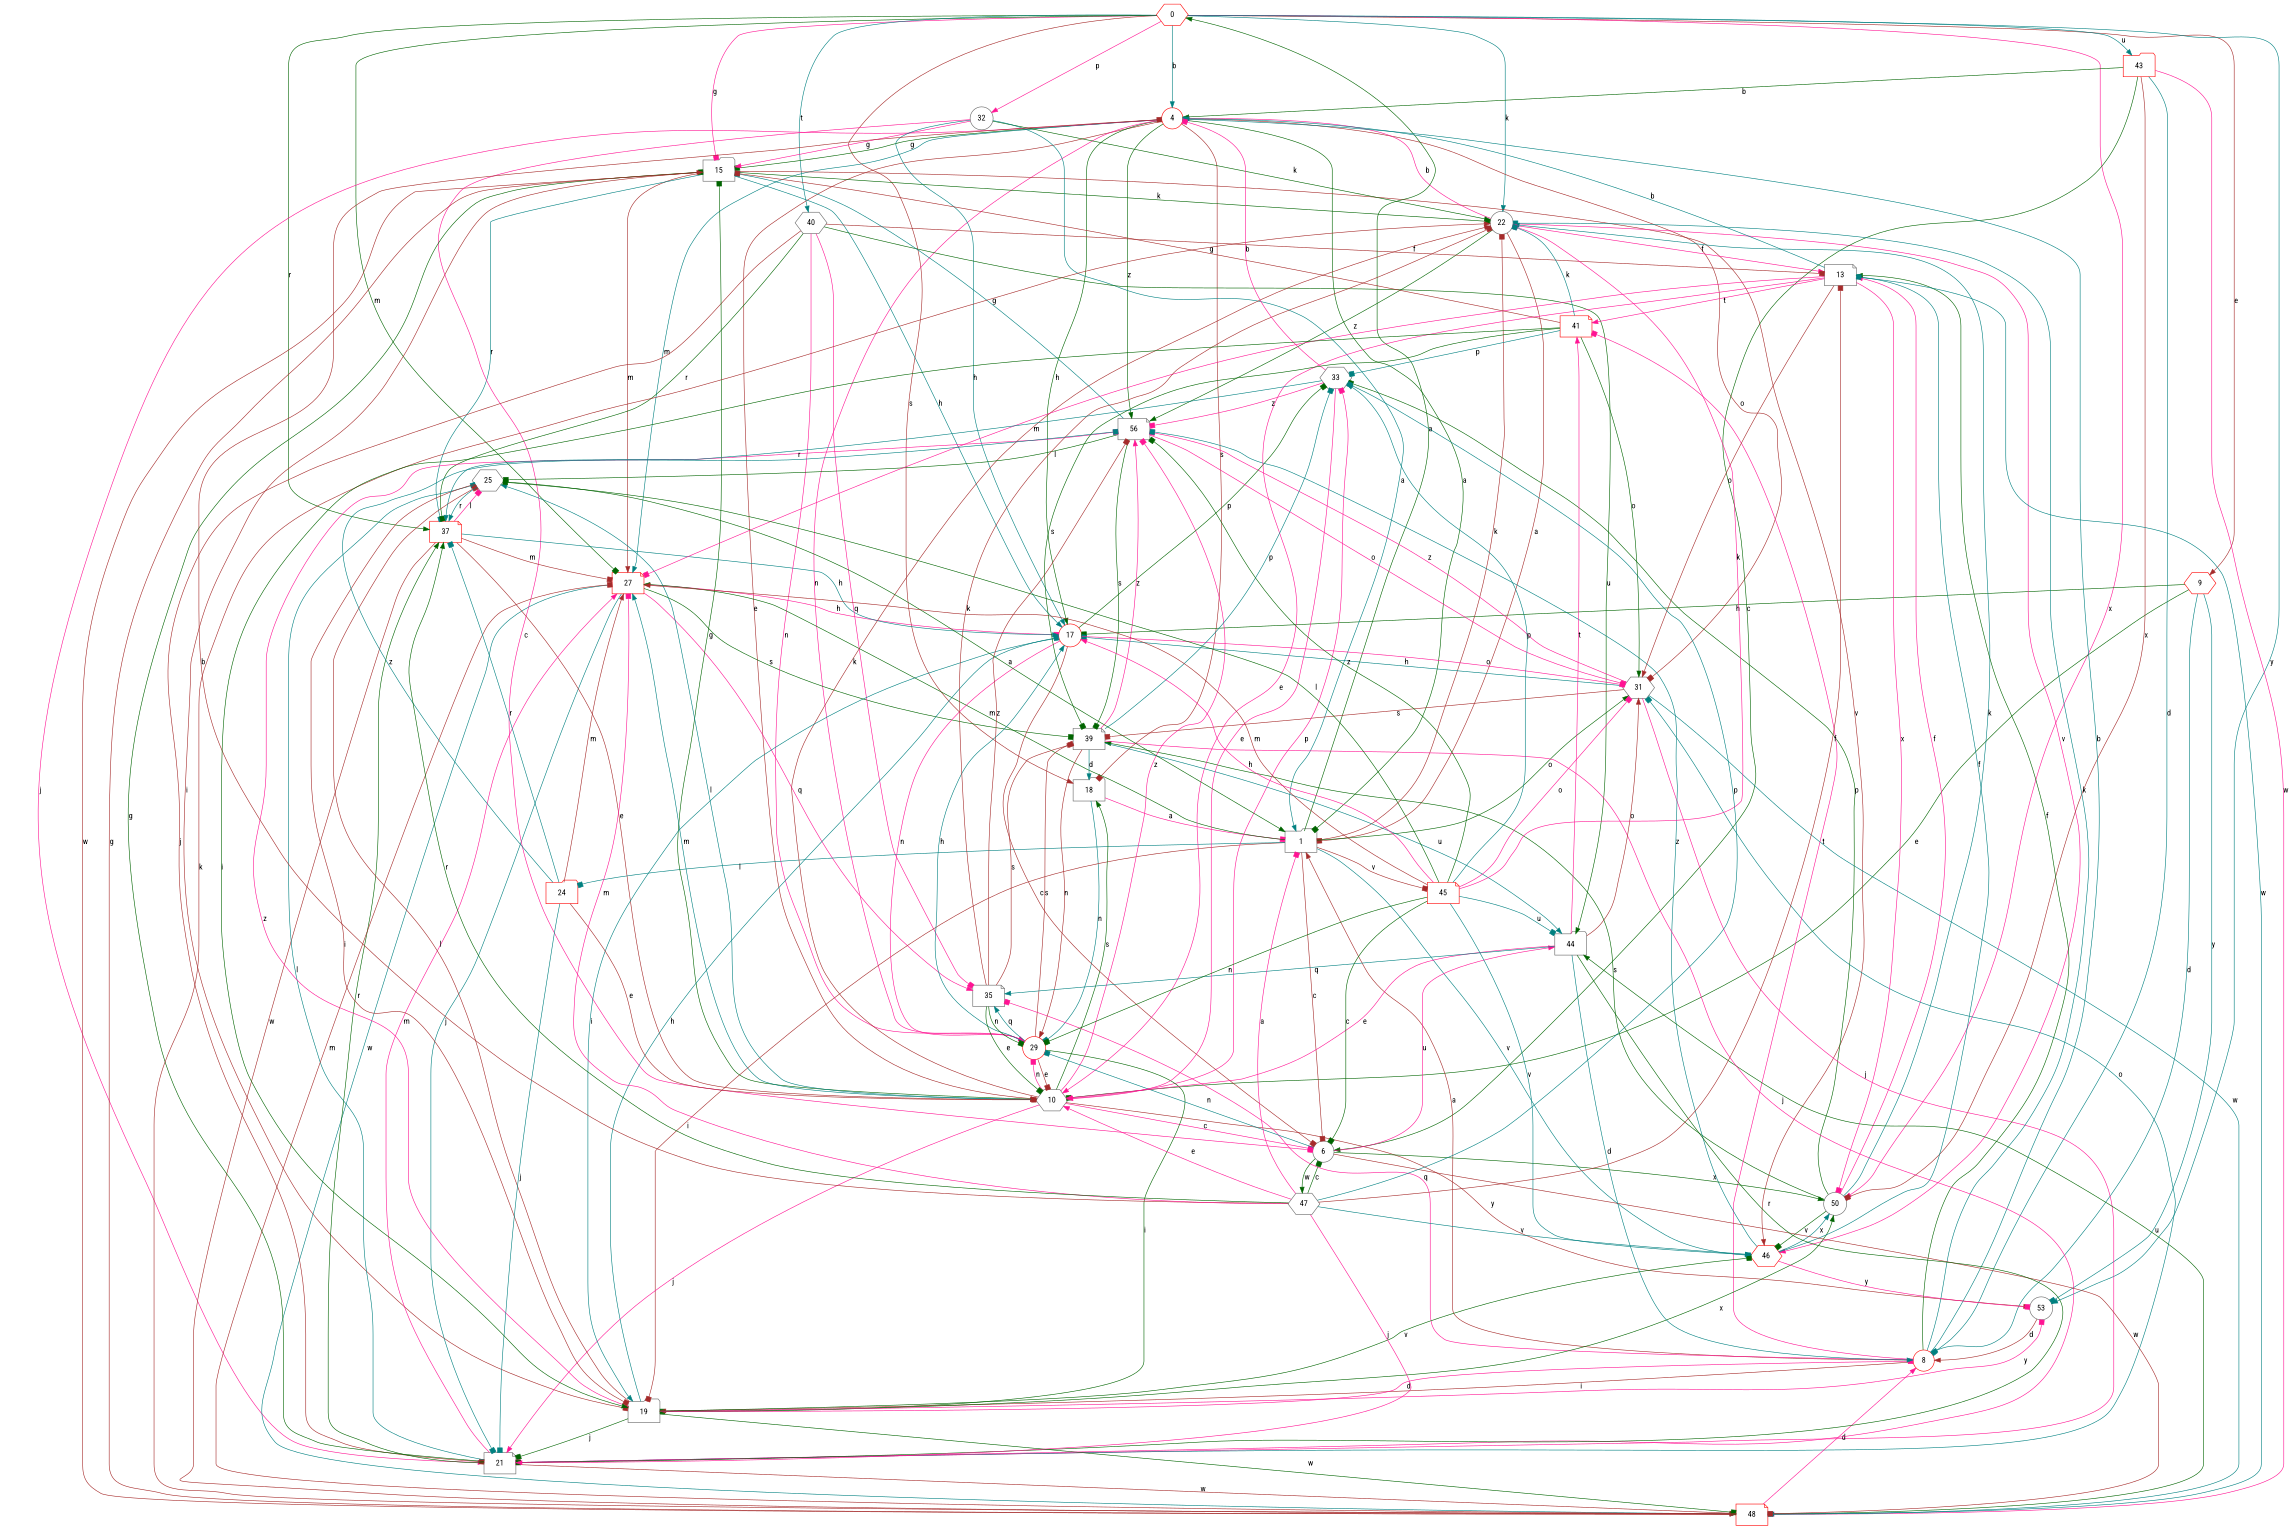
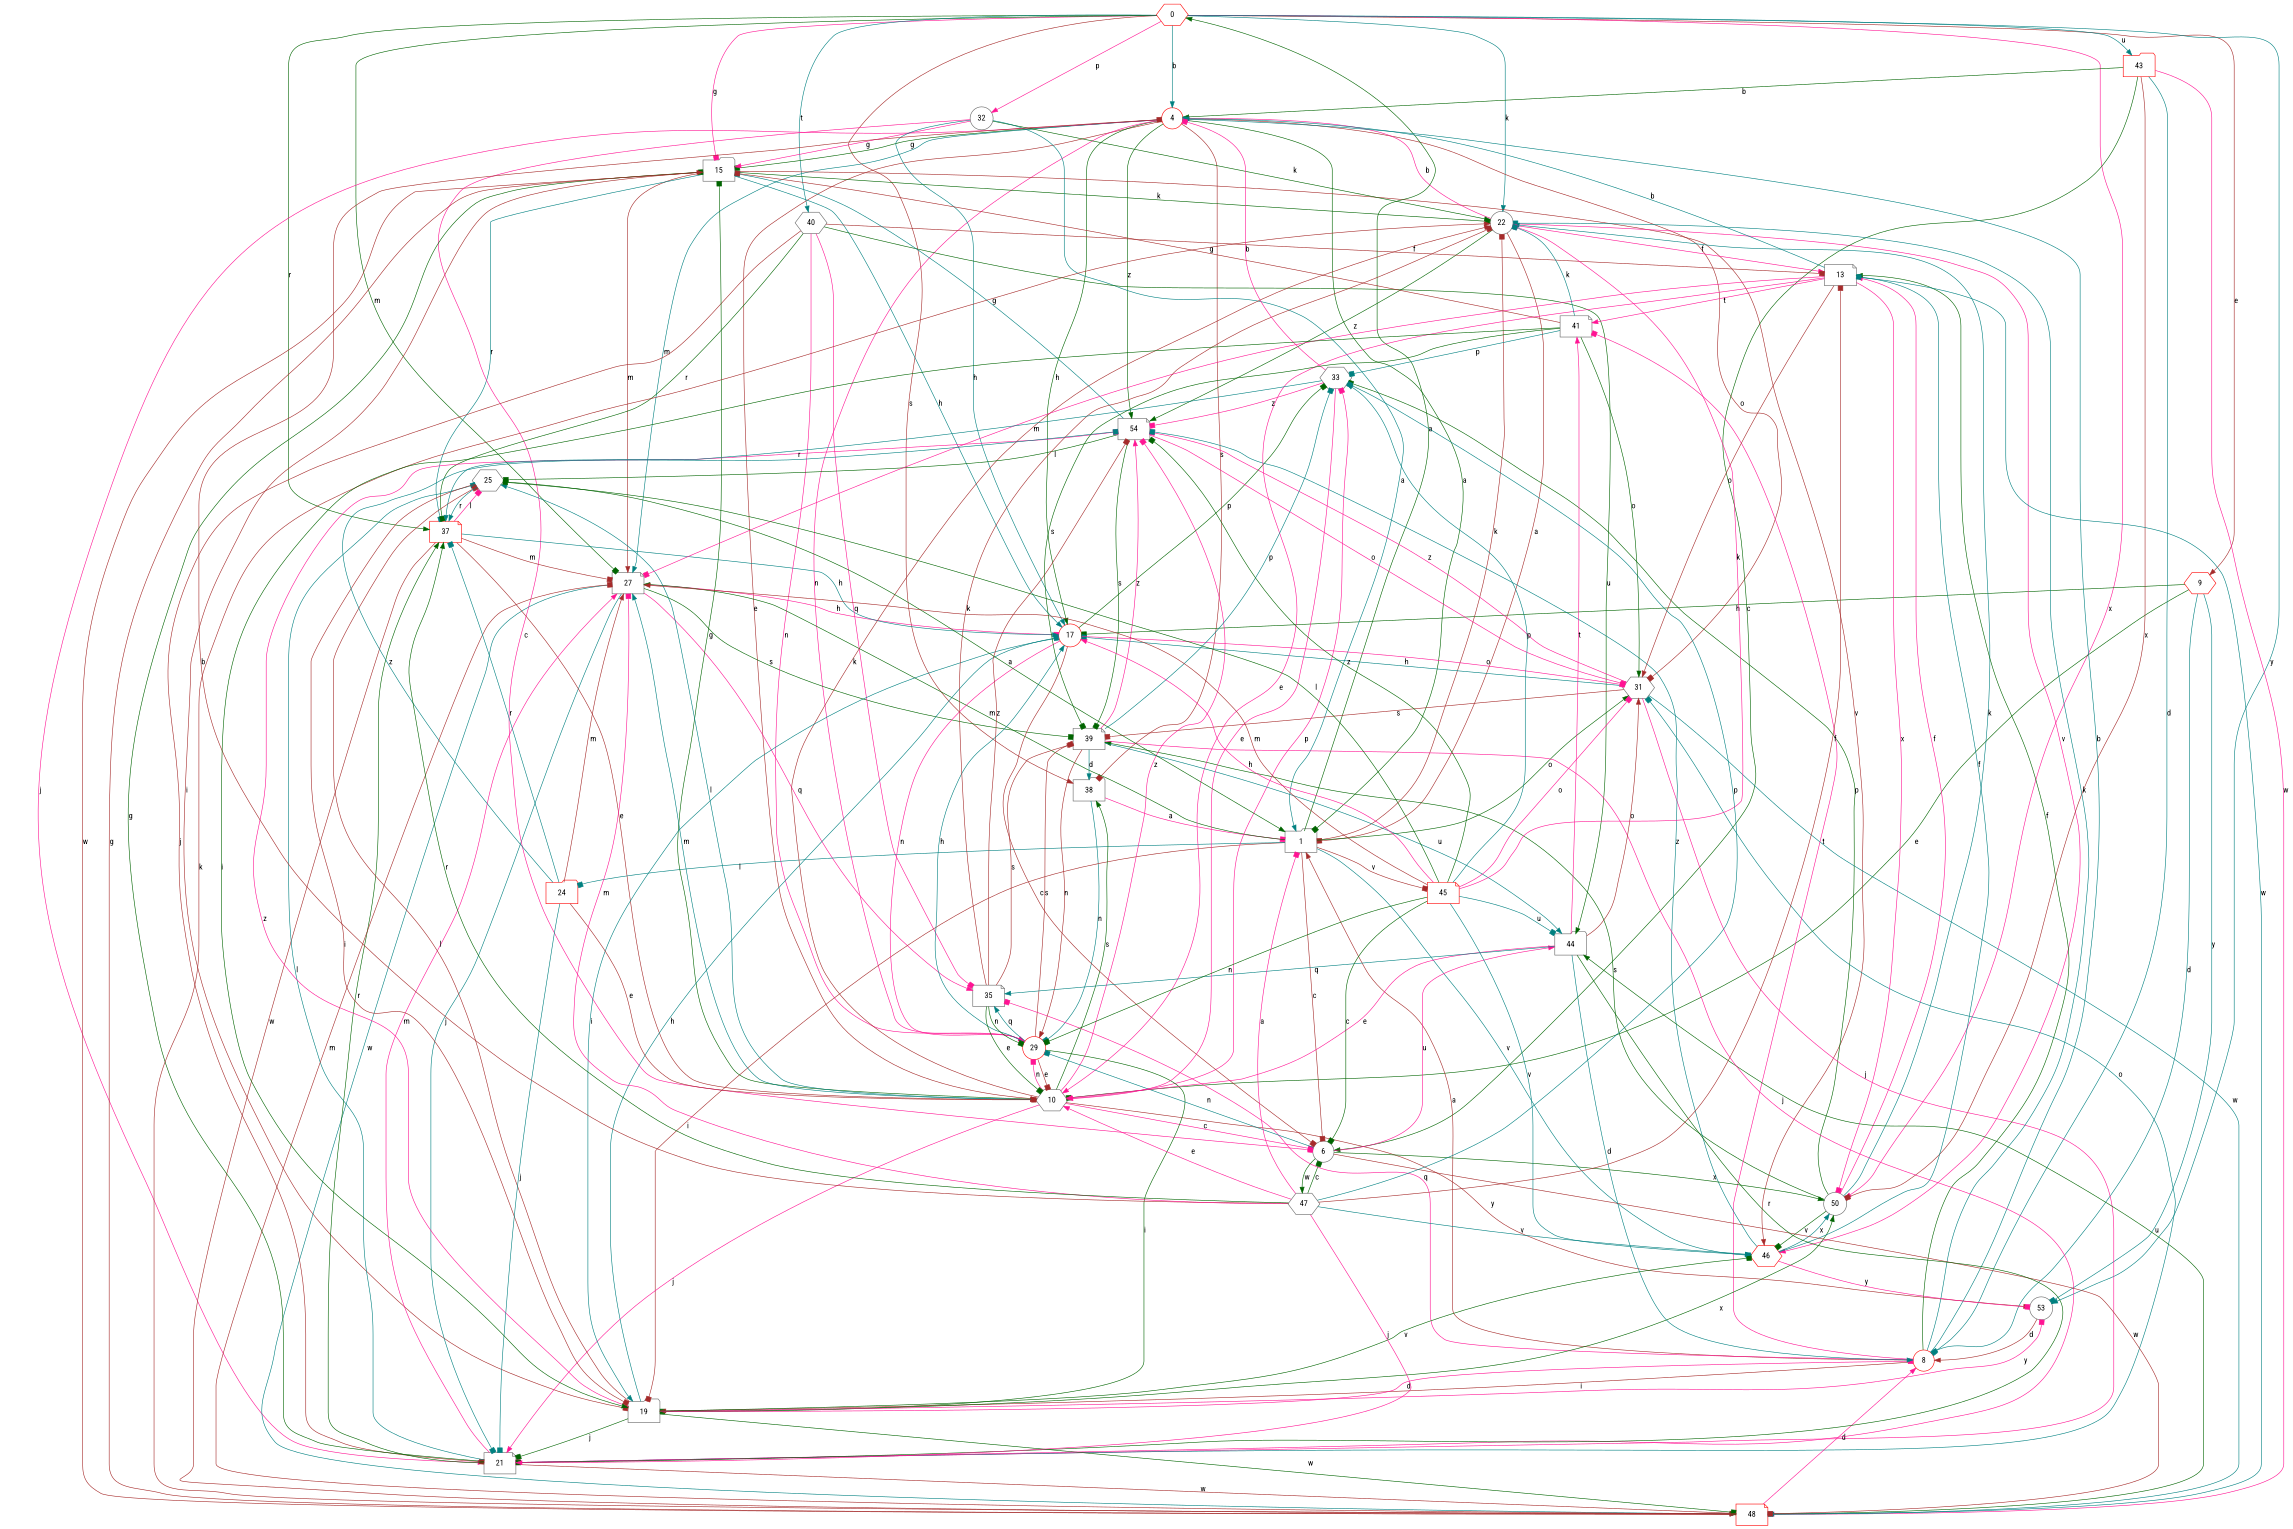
(1576, 326) -> (1576, 326)
(1134, 429) -> (1134, 429)
(628, 583) -> (628, 583)
(1089, 790) -> (1089, 790)
